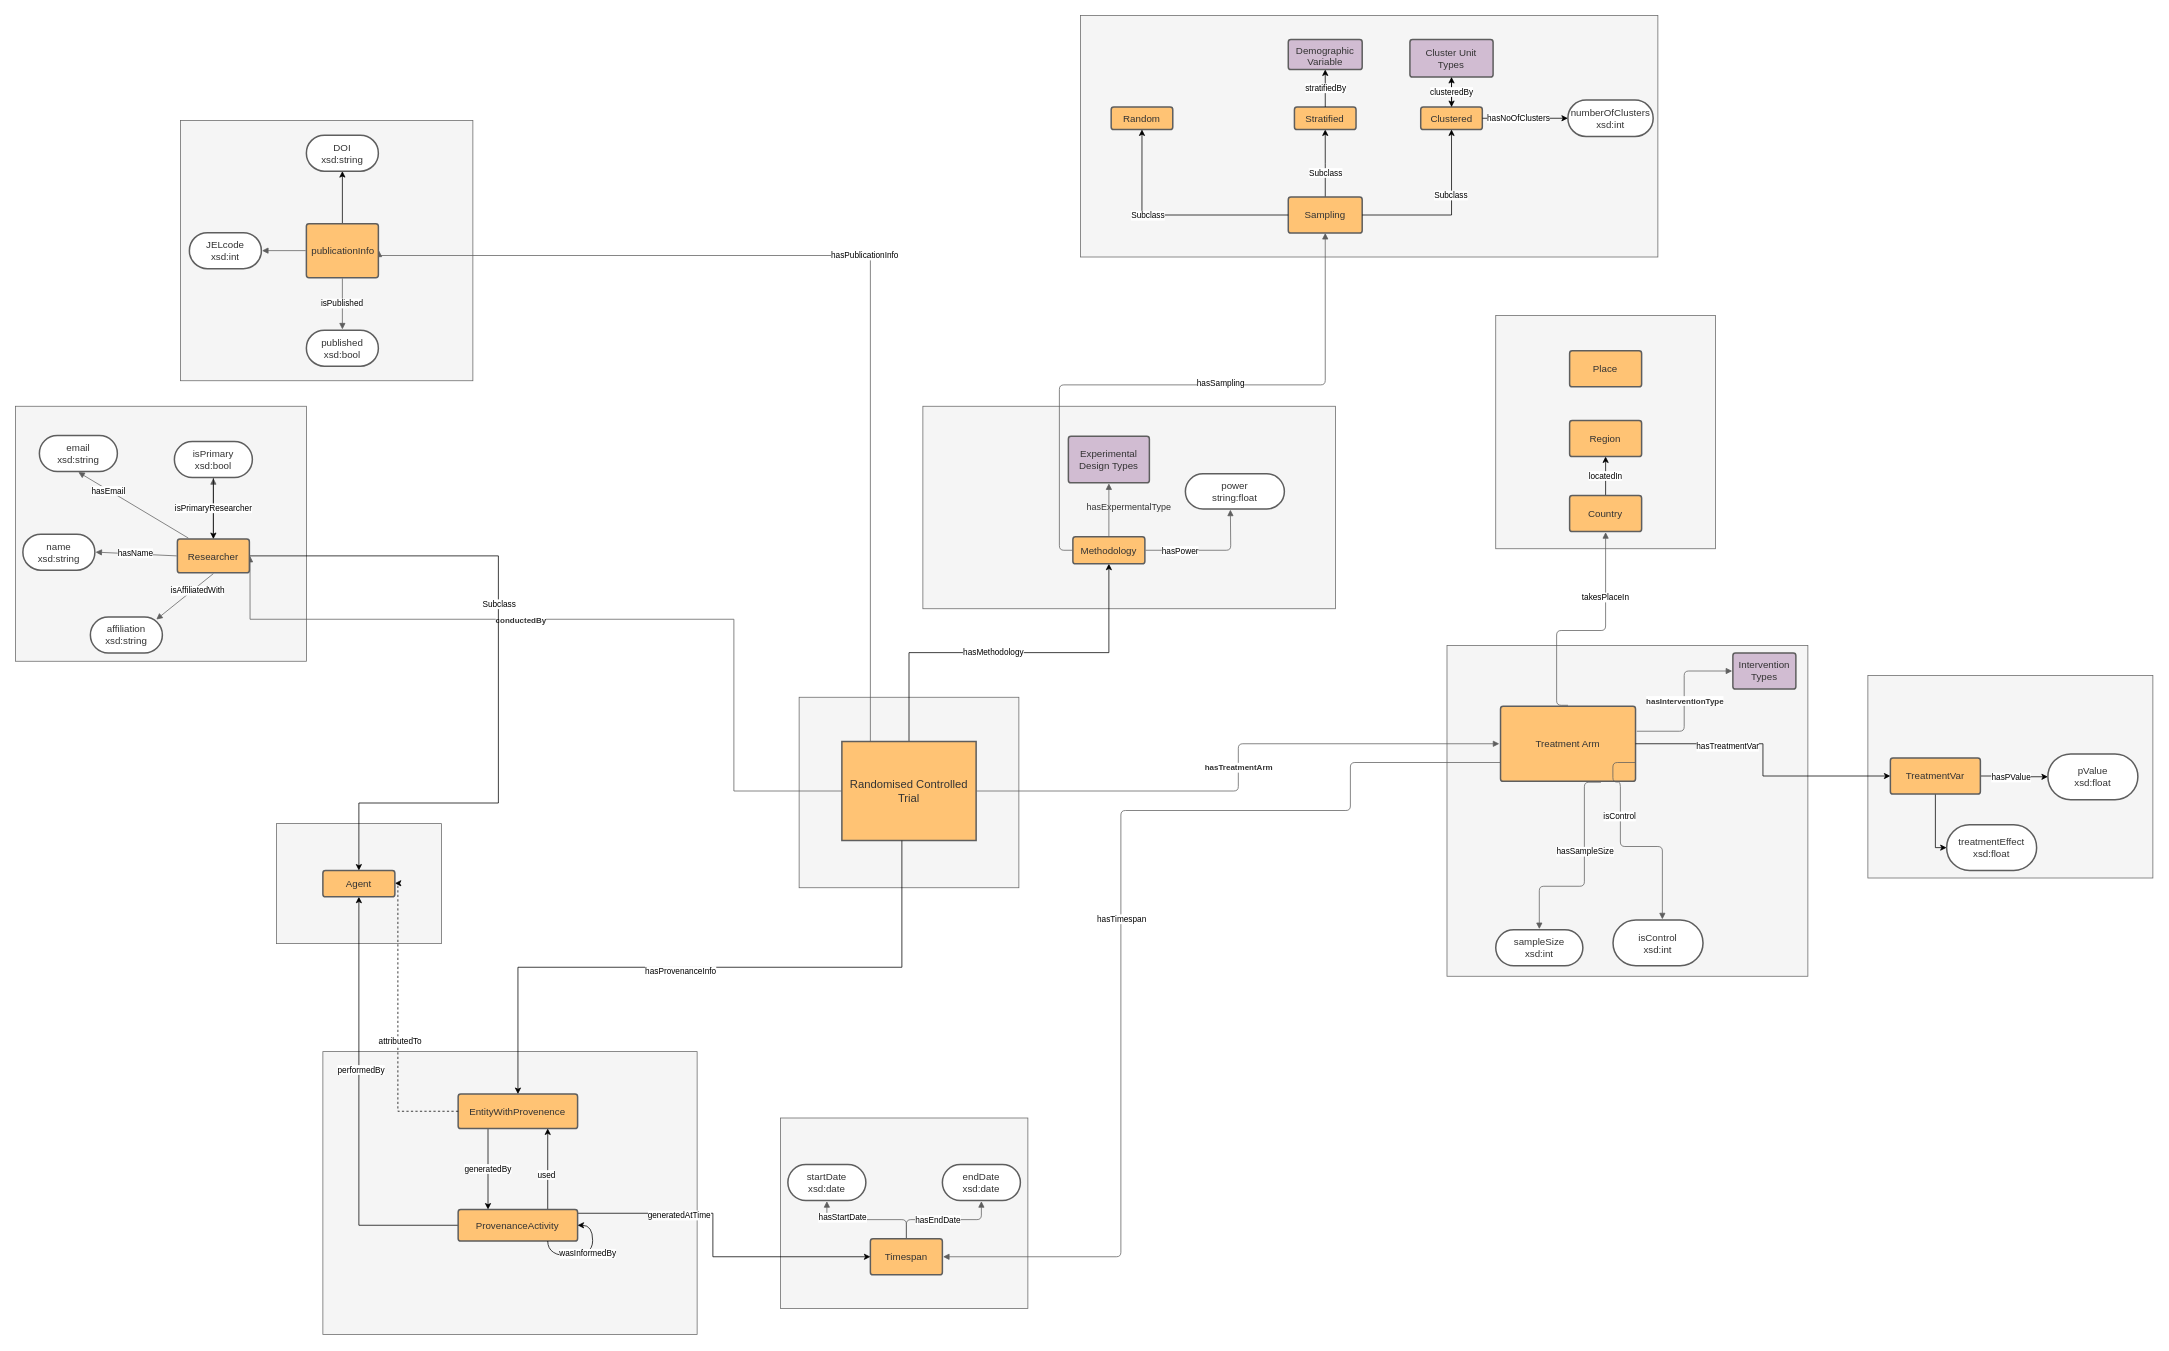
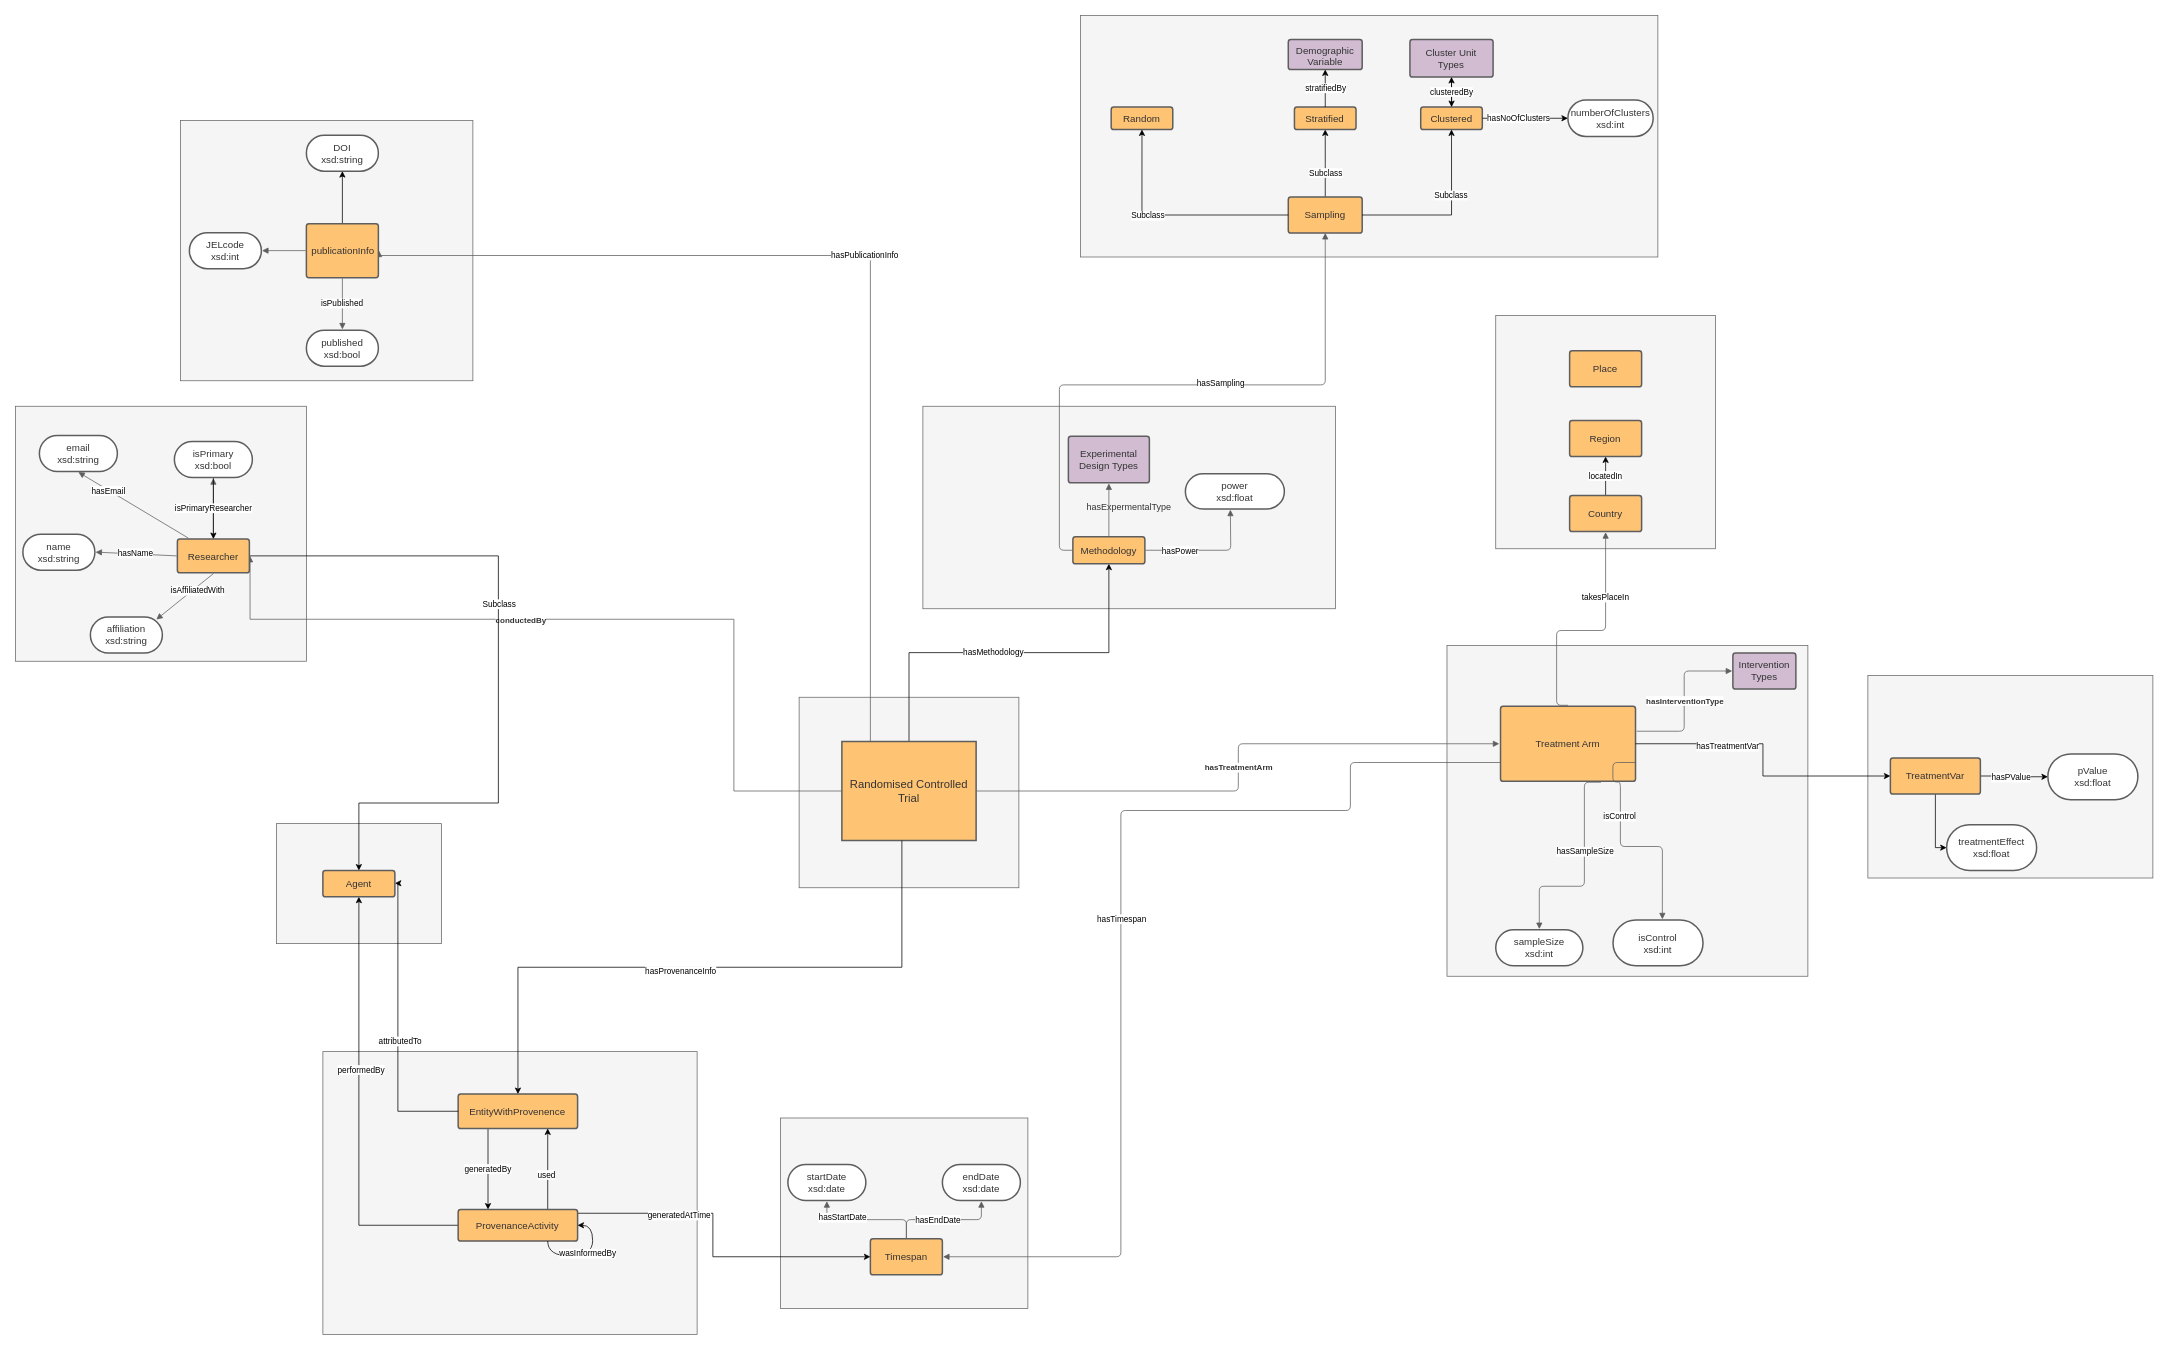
(1235, 492) -> (1235, 492)
(398, 959) -> (398, 959)
